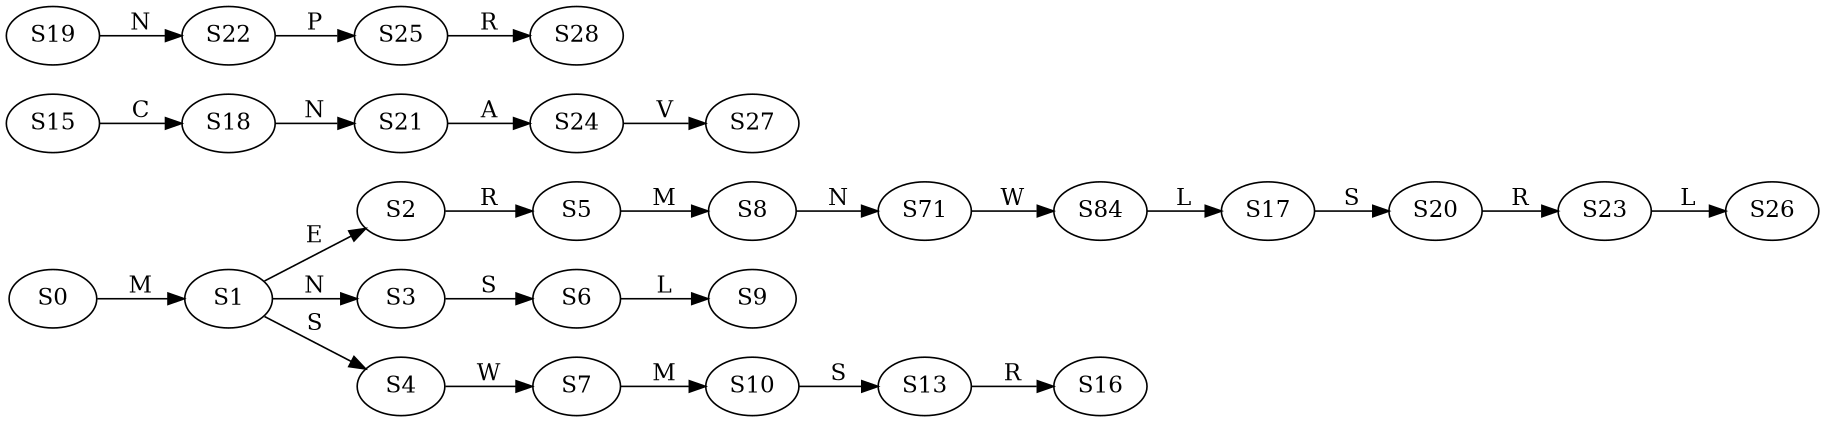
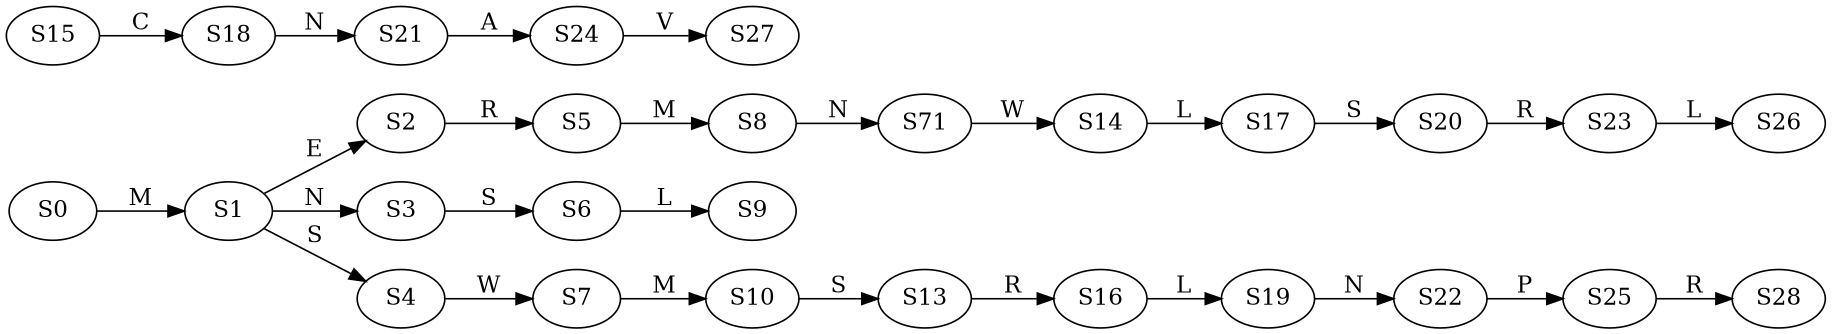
(1100, 211) -> (1100, 123)
none -> (1176, 299)
